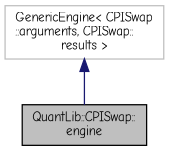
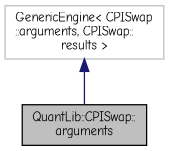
(84, 125) -> (84, 125)
